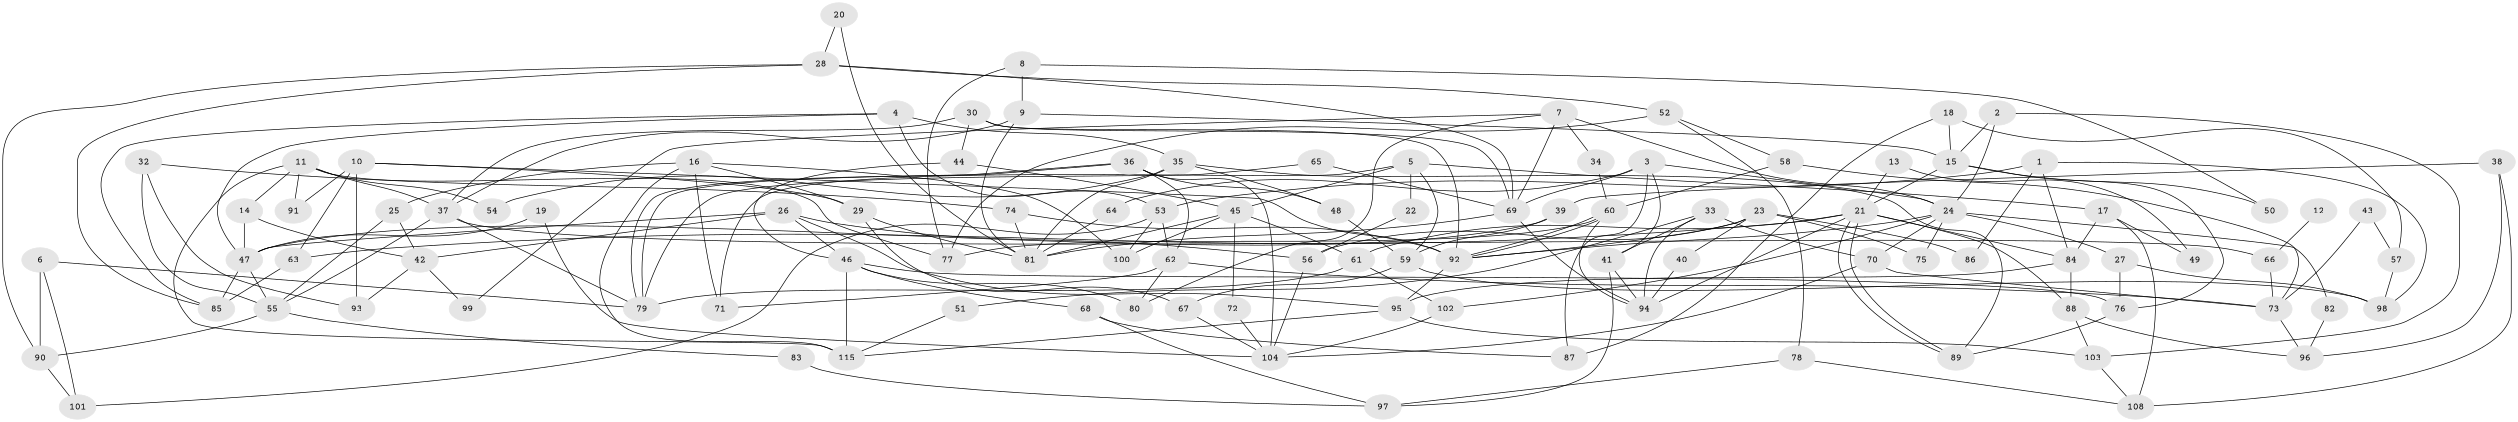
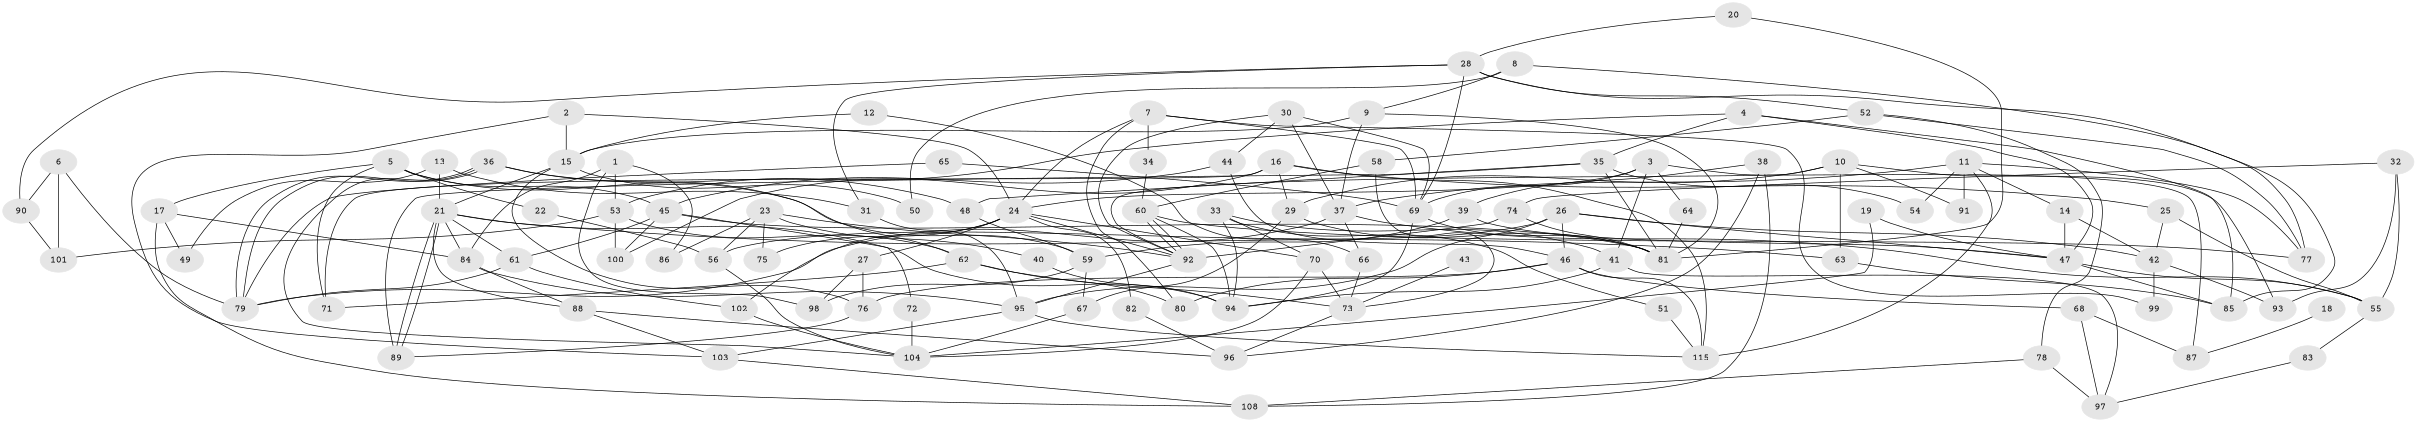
(1950, 138) -> (707, 126)
none -> (866, 211)
(2396, 260) -> none
(158, 340) -> none
